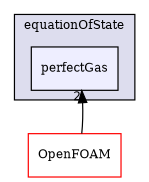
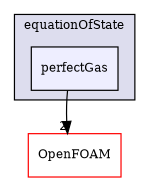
(83, 118) -> (67, 108)
